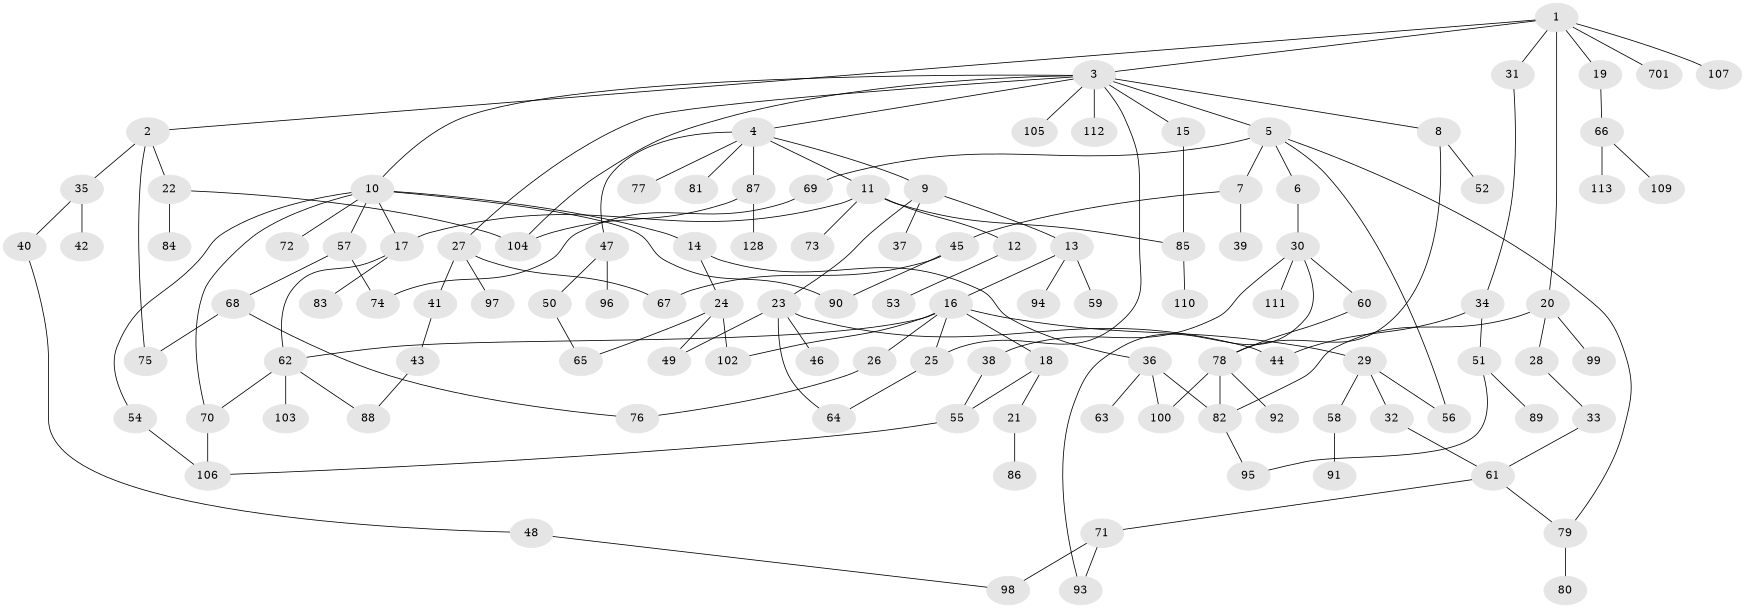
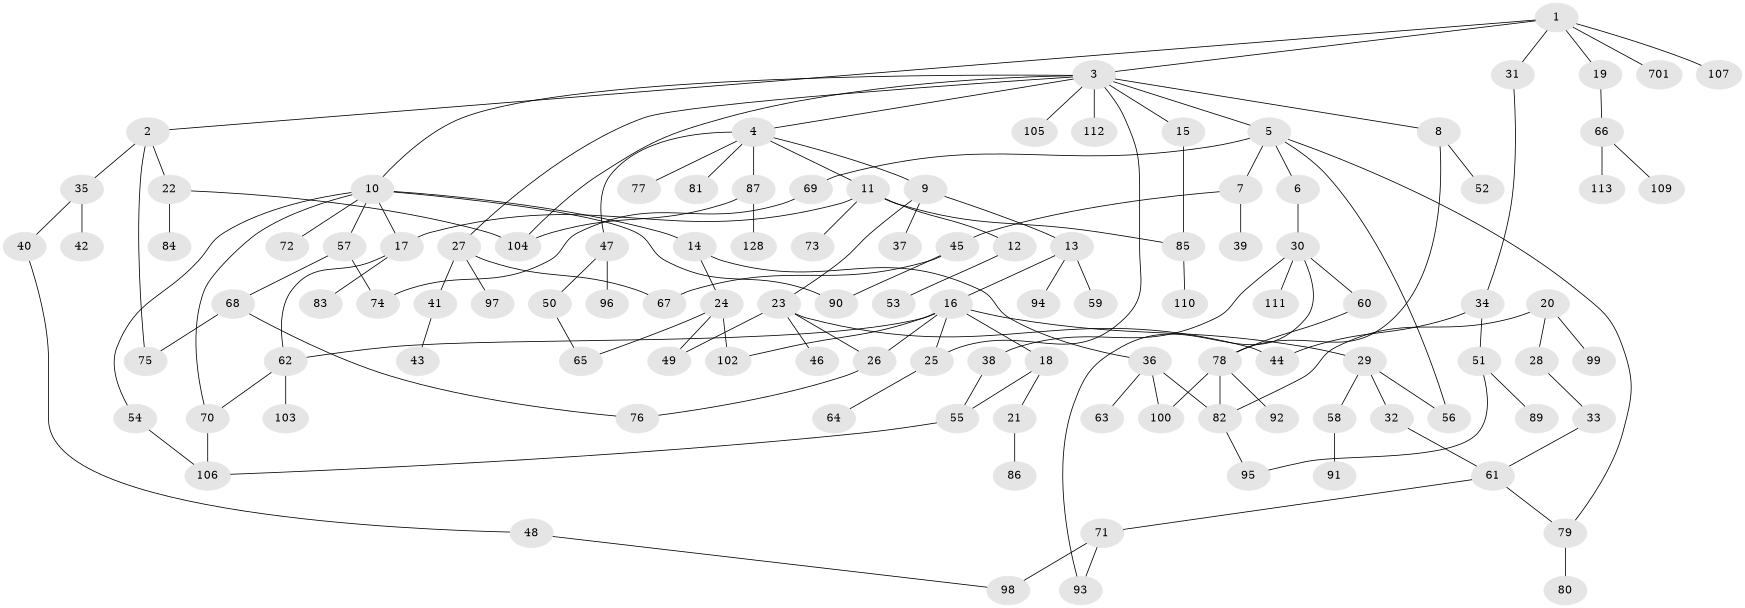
(1557, 161) -> none
(786, 369) -> (817, 327)
(368, 419) -> none
